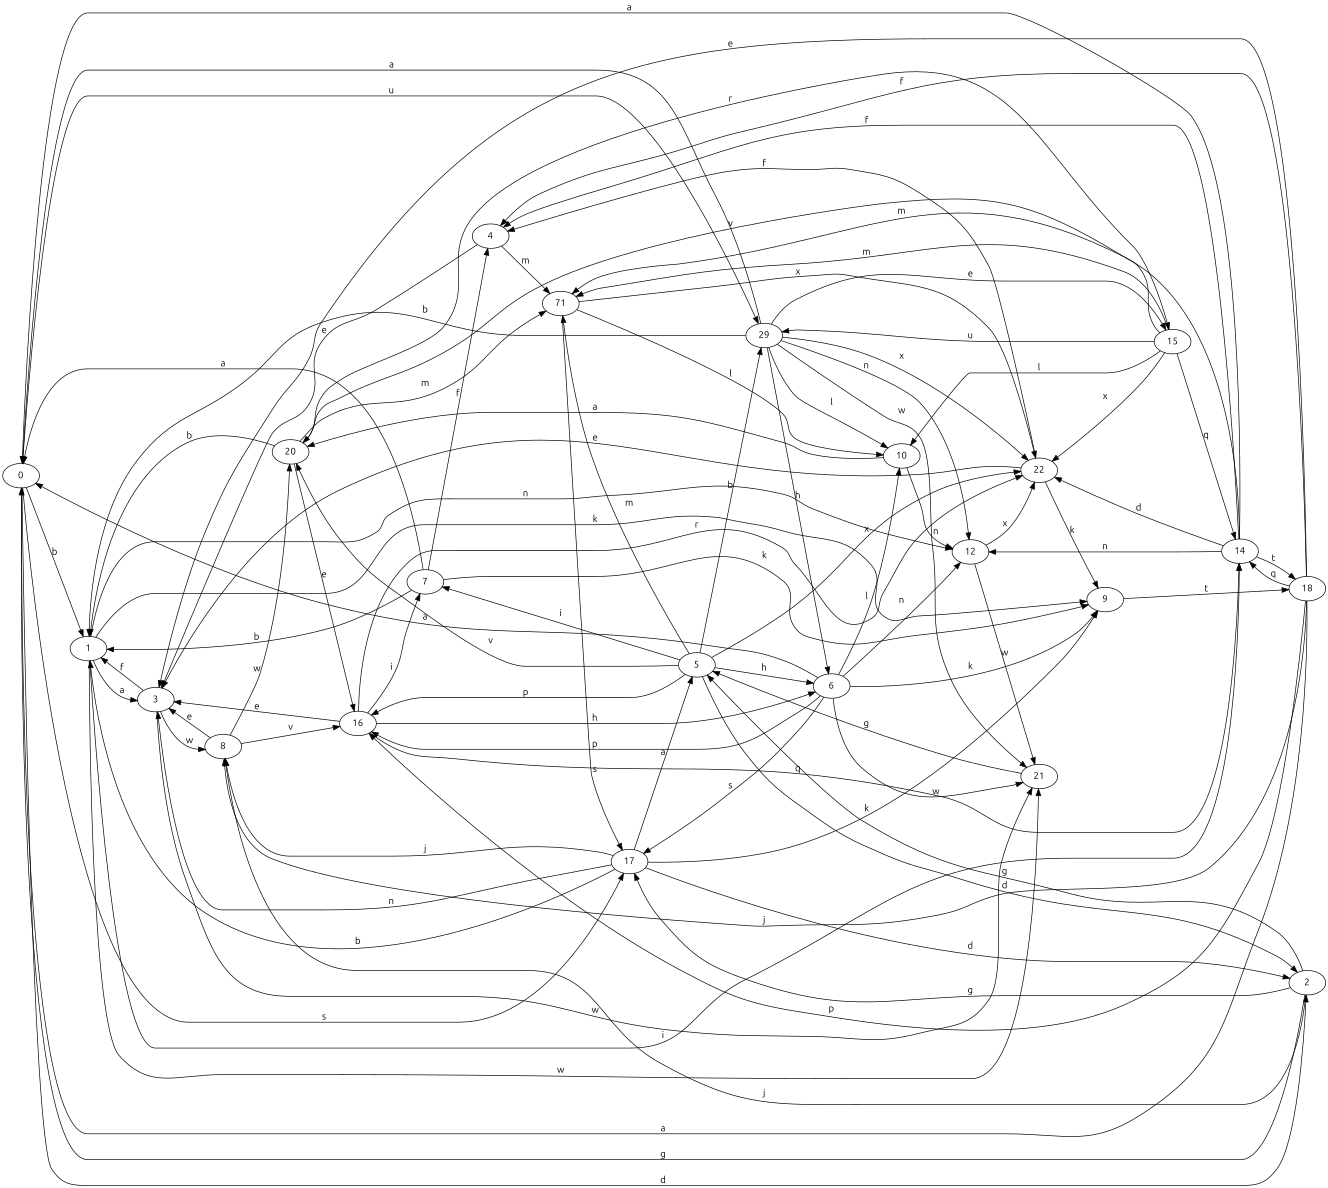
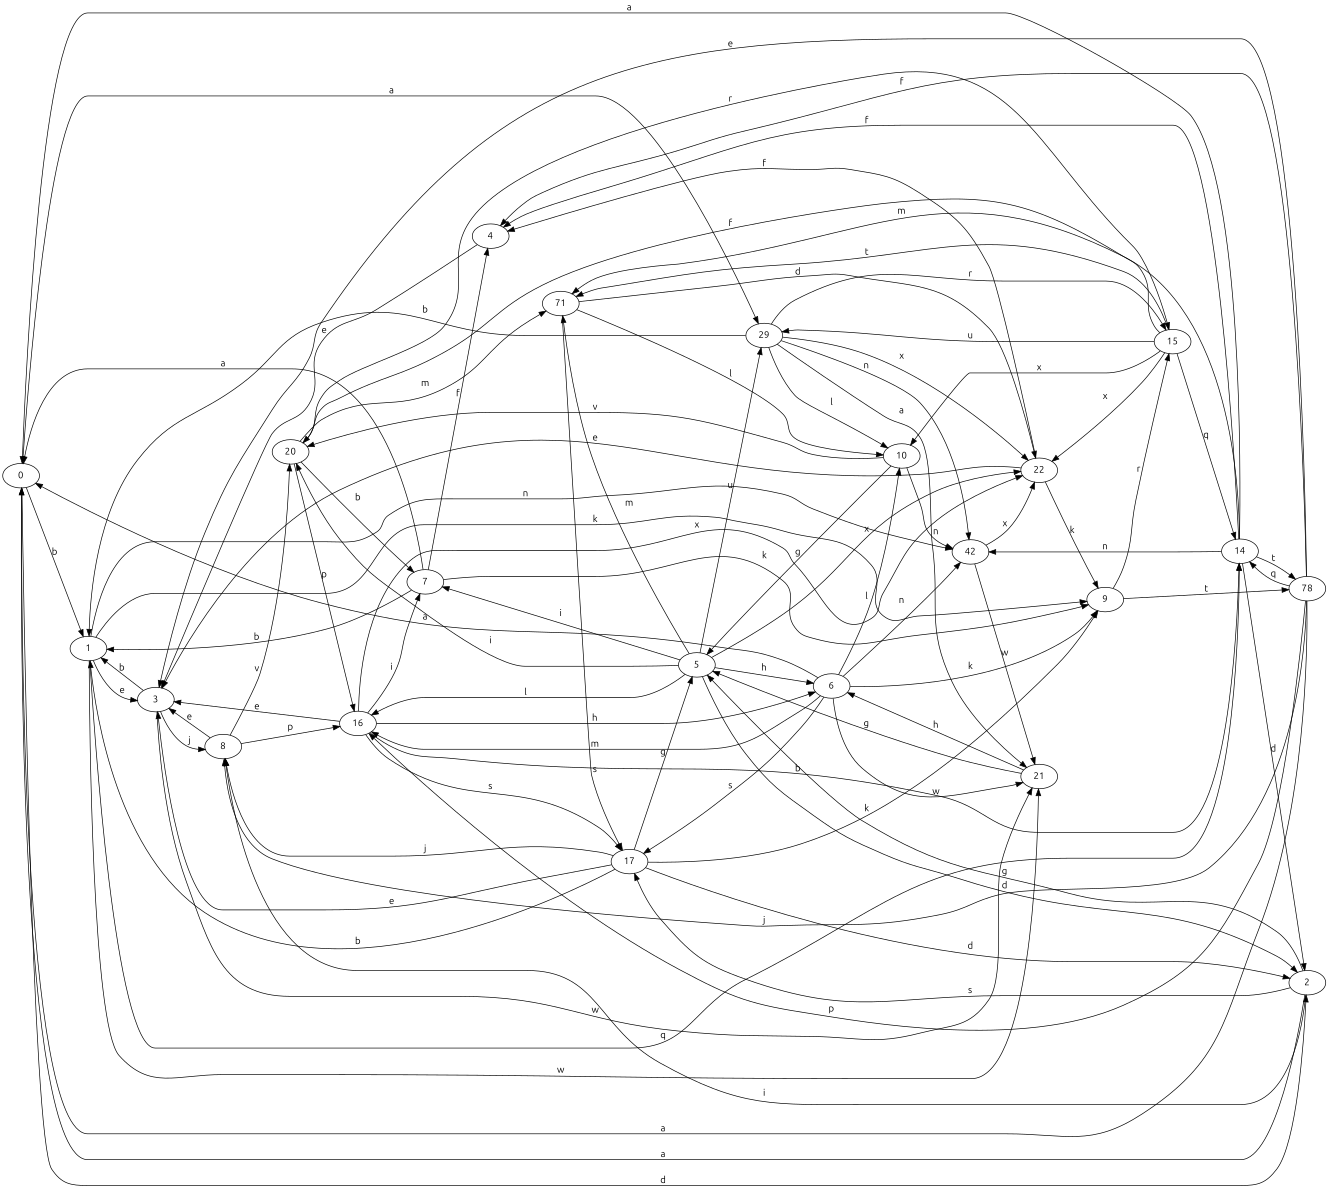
(304, 70) -> none
(392, 91) -> (392, 91)
(731, 224) -> (731, 224)
(867, 252) -> (867, 252)
(523, 267) -> none
(798, 272) -> (798, 272)
(970, 274) -> (970, 274)
(1039, 368) -> (1039, 368)
(595, 407) -> (595, 407)
(902, 411) -> (902, 411)
none -> (1141, 475)
(140, 485) -> (354, 516)
(731, 486) -> (731, 486)
(797, 507) -> (939, 733)
(1141, 515) -> (1273, 763)
(697, 525) -> (697, 525)
(970, 552) -> (970, 552)
none -> (800, 557)
(324, 575) -> (324, 575)
(1307, 589) -> (1307, 589)
(491, 641) -> (491, 641)
(122, 668) -> (122, 668)
(257, 669) -> (257, 669)
(122, 690) -> (122, 690)
(526, 692) -> (526, 692)
(291, 727) -> (291, 727)
(190, 741) -> (190, 741)
(595, 744) -> (595, 744)
(663, 752) -> (663, 752)
(798, 769) -> (798, 769)
(392, 901) -> (392, 901)
(970, 991) -> (970, 991)
(151, 1004) -> (490, 793)
(663, 1035) -> (663, 1035)
(764, 1093) -> (764, 1093)
(663, 1155) -> (663, 1155)
